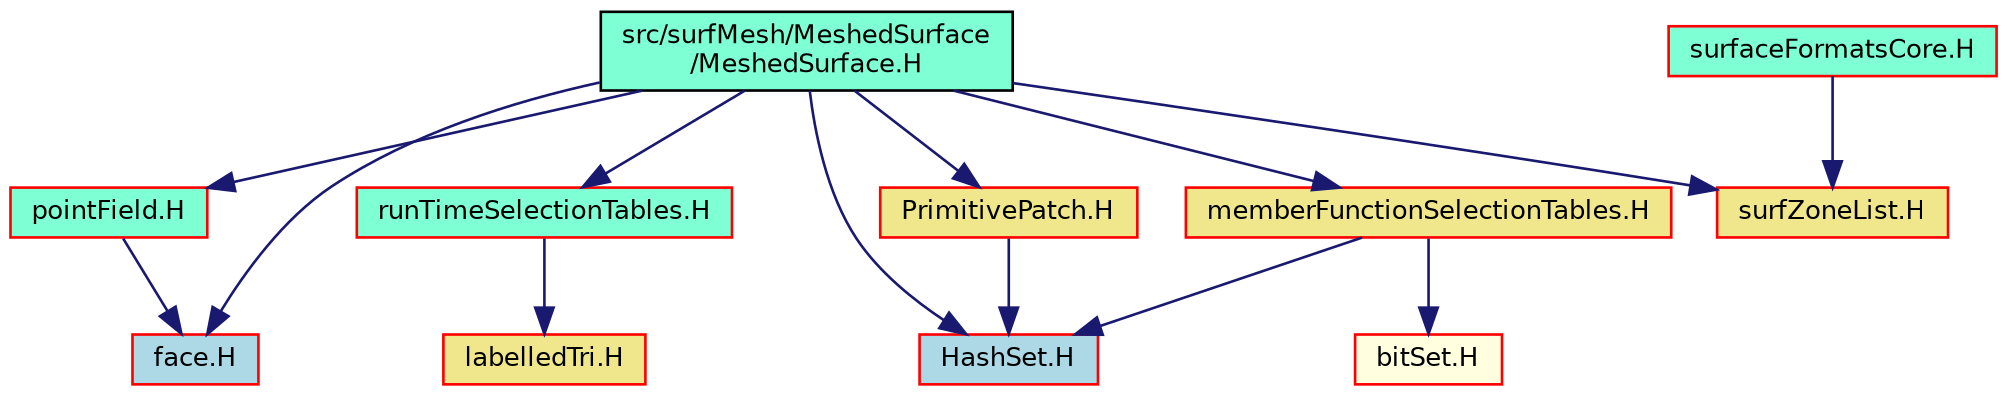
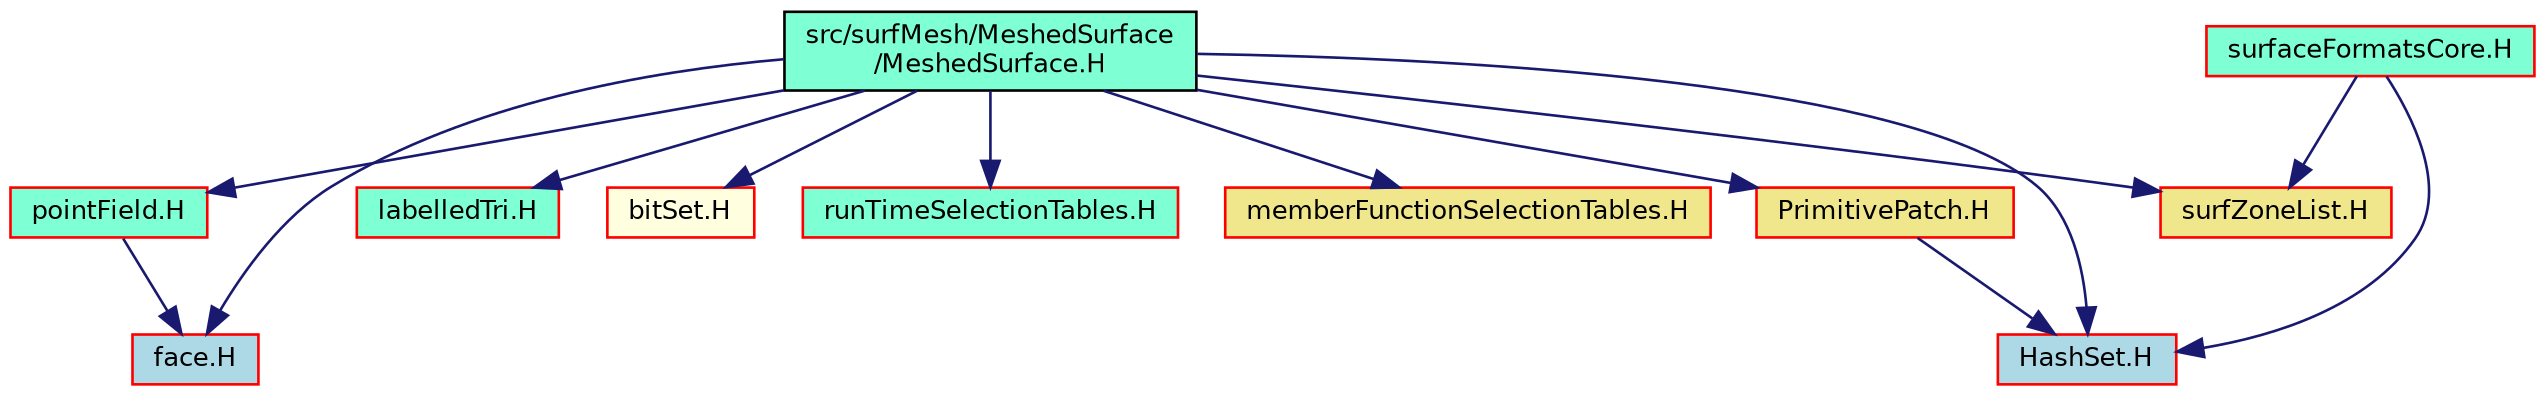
(544, 273) -> (712, 135)
(1429, 273) -> (833, 133)
(1231, 282) -> (2392, 265)
(544, 359) -> (458, 213)
